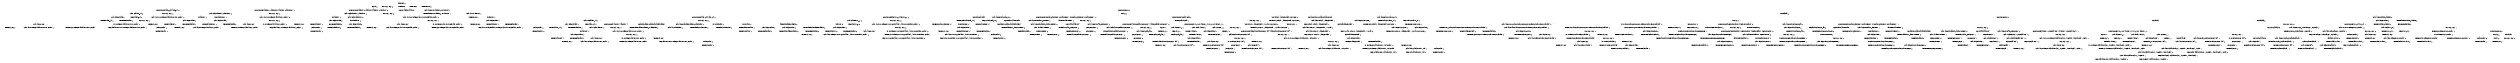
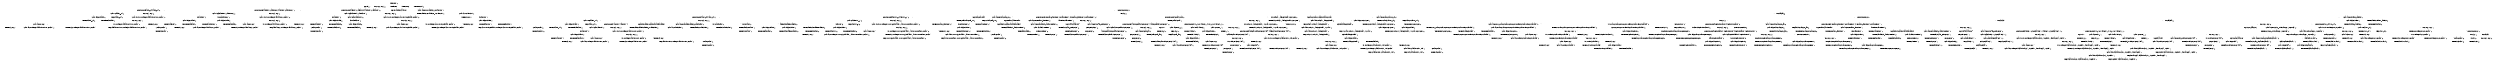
(1847, 45) -> none
